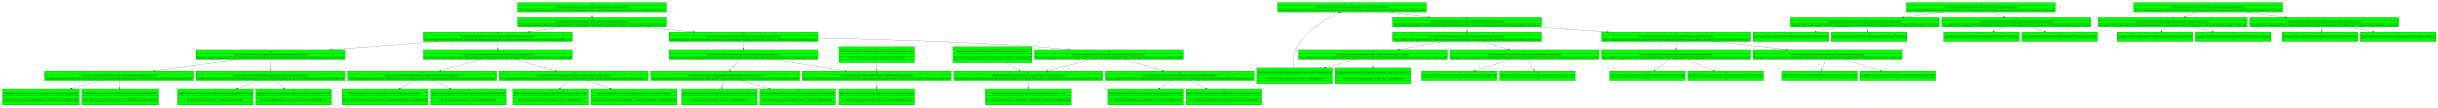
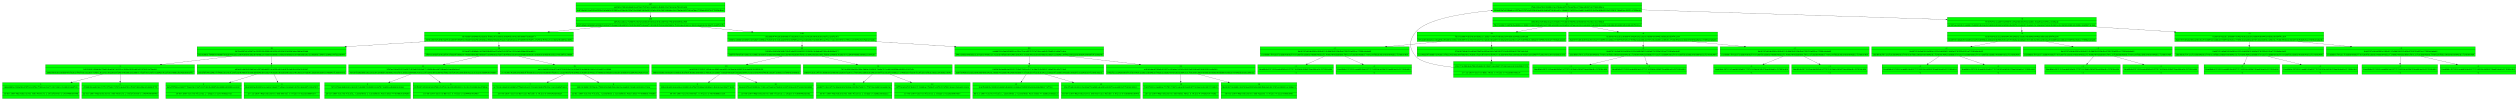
none -> (2022, 22)
(877, 66) -> (900, 78)
(1013, 67) -> (1059, 78)
(1373, 76) -> none
